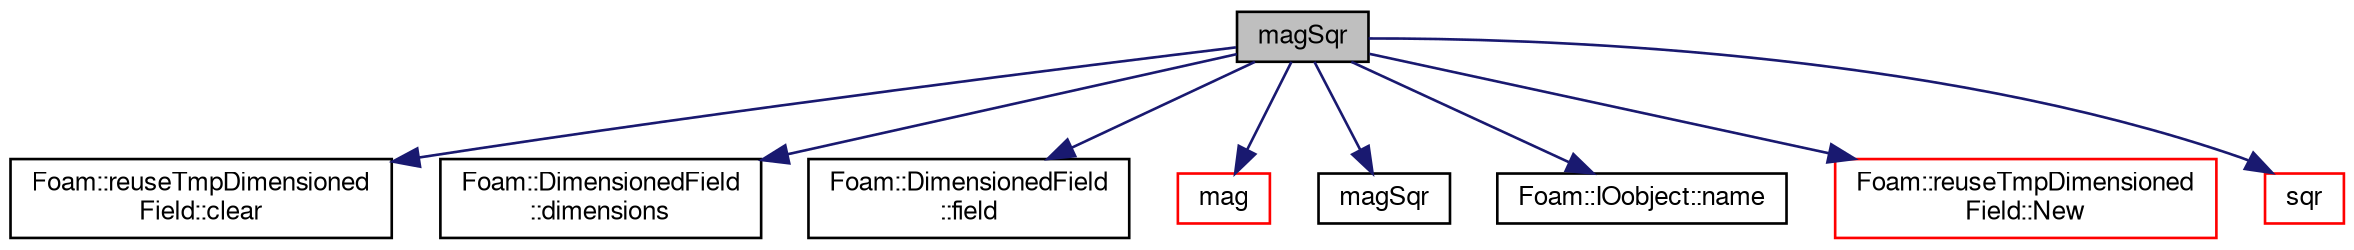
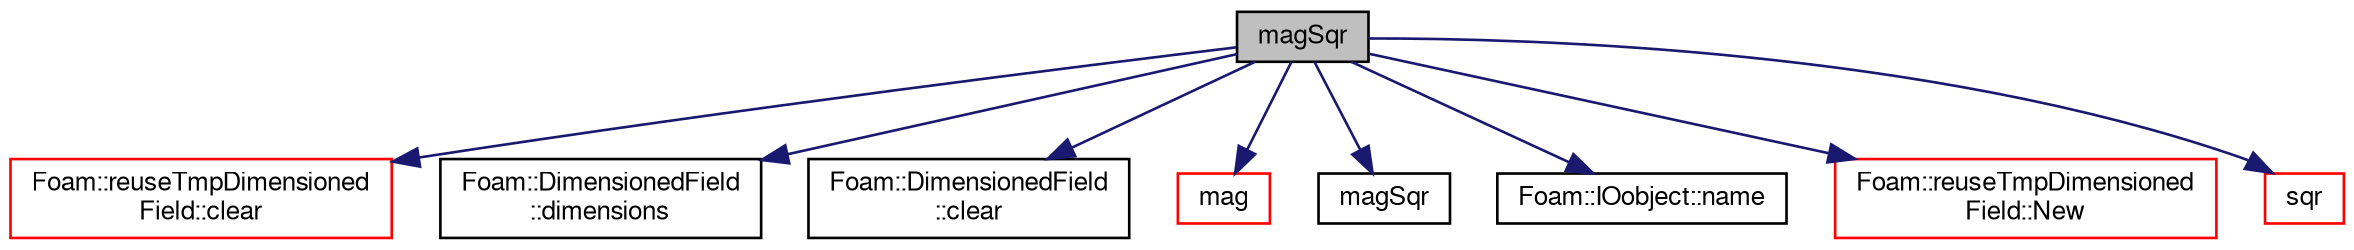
(201, 199) -> (201, 199)
(969, 199) -> (969, 199)
